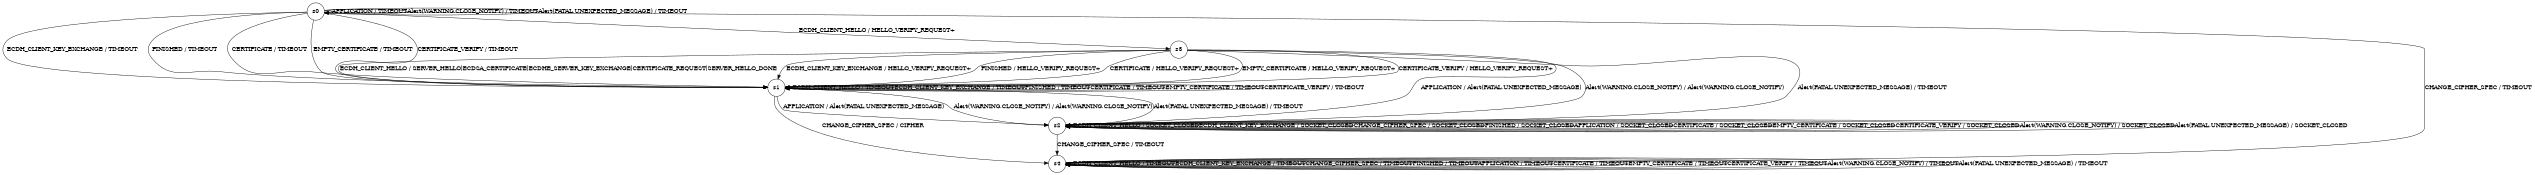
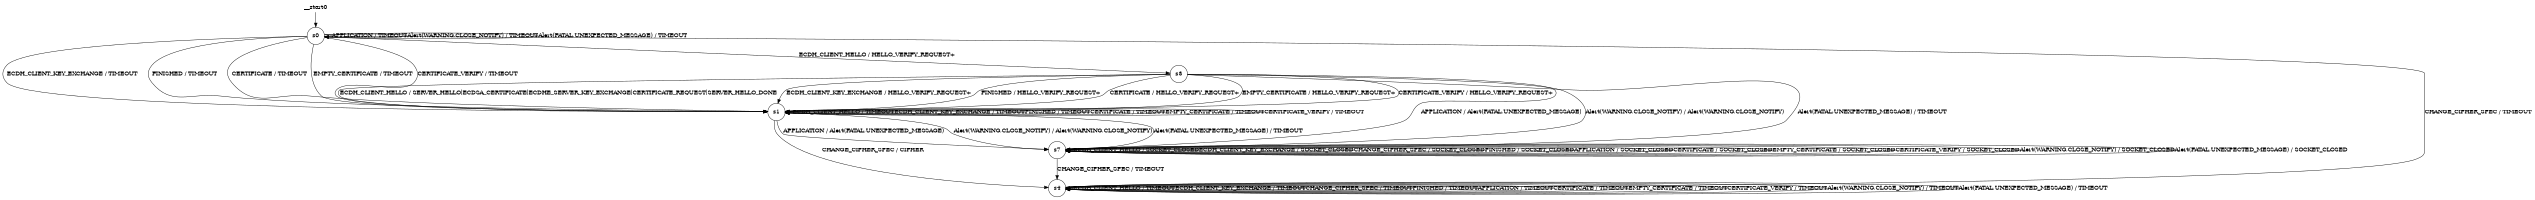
none -> (316, 8)
(1057, 126) -> (1057, 150)
